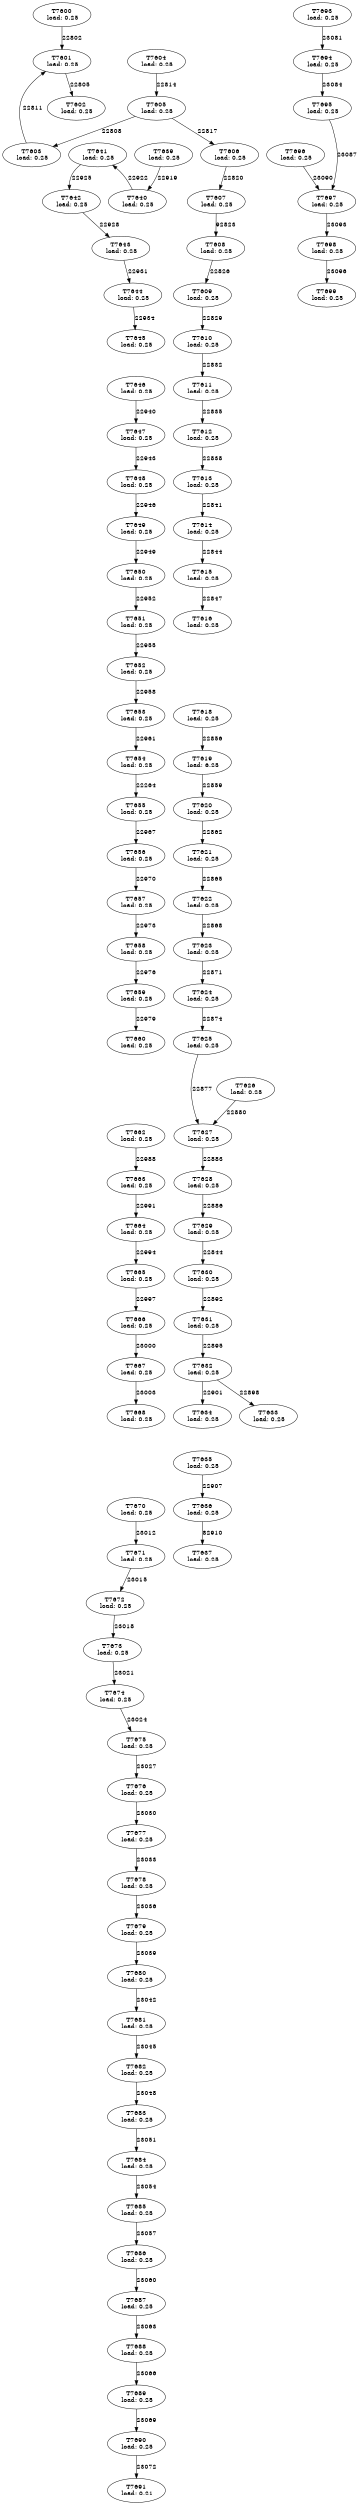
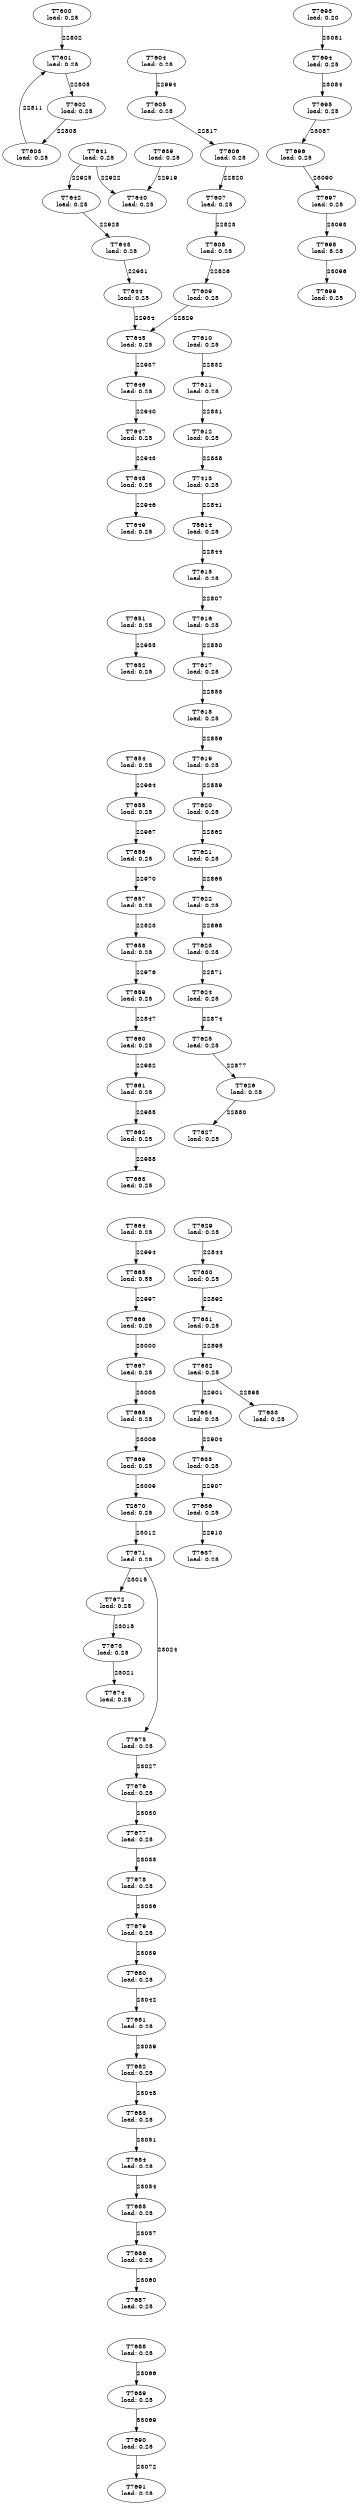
(322, 15) -> (322, 15)
(167, 85) -> (167, 85)
(96, 131) -> (56, 130)
(337, 152) -> (310, 129)
(126, 178) -> (101, 181)
(226, 225) -> (226, 225)
(327, 248) -> (327, 248)
(202, 316) -> (171, 317)
none -> (136, 363)
(213, 412) -> (213, 412)
(202, 482) -> (202, 482)
(202, 529) -> (202, 529)
(136, 575) -> none
(213, 599) -> (213, 599)
none -> (202, 669)
(136, 716) -> none
(202, 762) -> (202, 762)
(146, 786) -> (146, 786)
(146, 926) -> (146, 926)
(146, 1019) -> (146, 1019)
(191, 1087) -> (222, 1064)
none -> (136, 1089)
(203, 1183) -> none
(136, 1204) -> none
(136, 1276) -> (136, 1276)
none -> (202, 1437)
none -> (136, 1463)
(136, 1510) -> (136, 1510)
(213, 1533) -> (213, 1533)
(125, 1718) -> (157, 1647)
(147, 2047) -> (147, 2047)
(136, 2325) -> none
(147, 2420) -> (147, 2420)
(136, 2490) -> (136, 2490)
